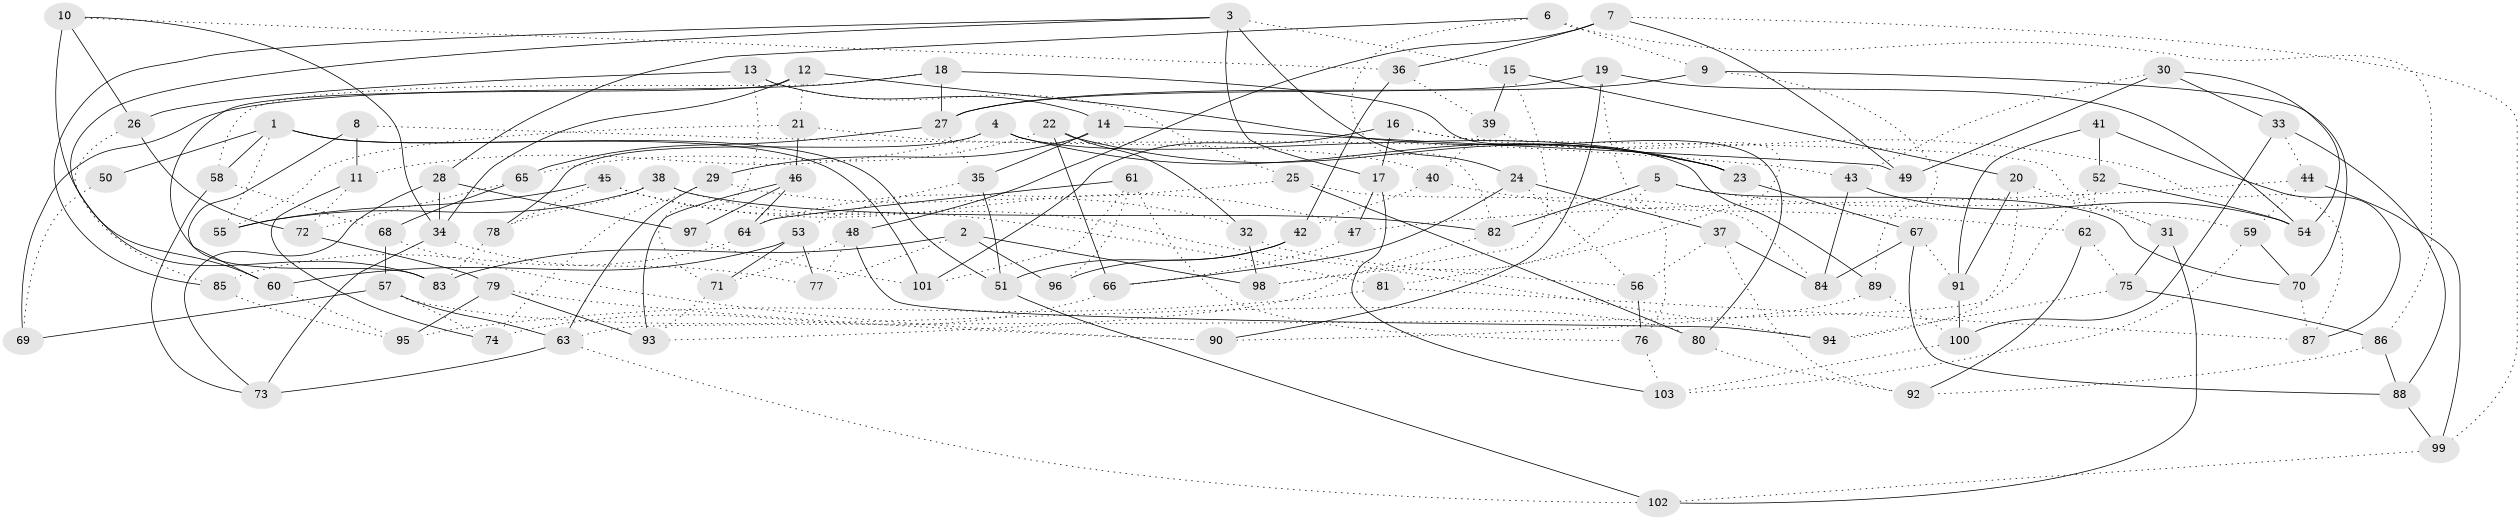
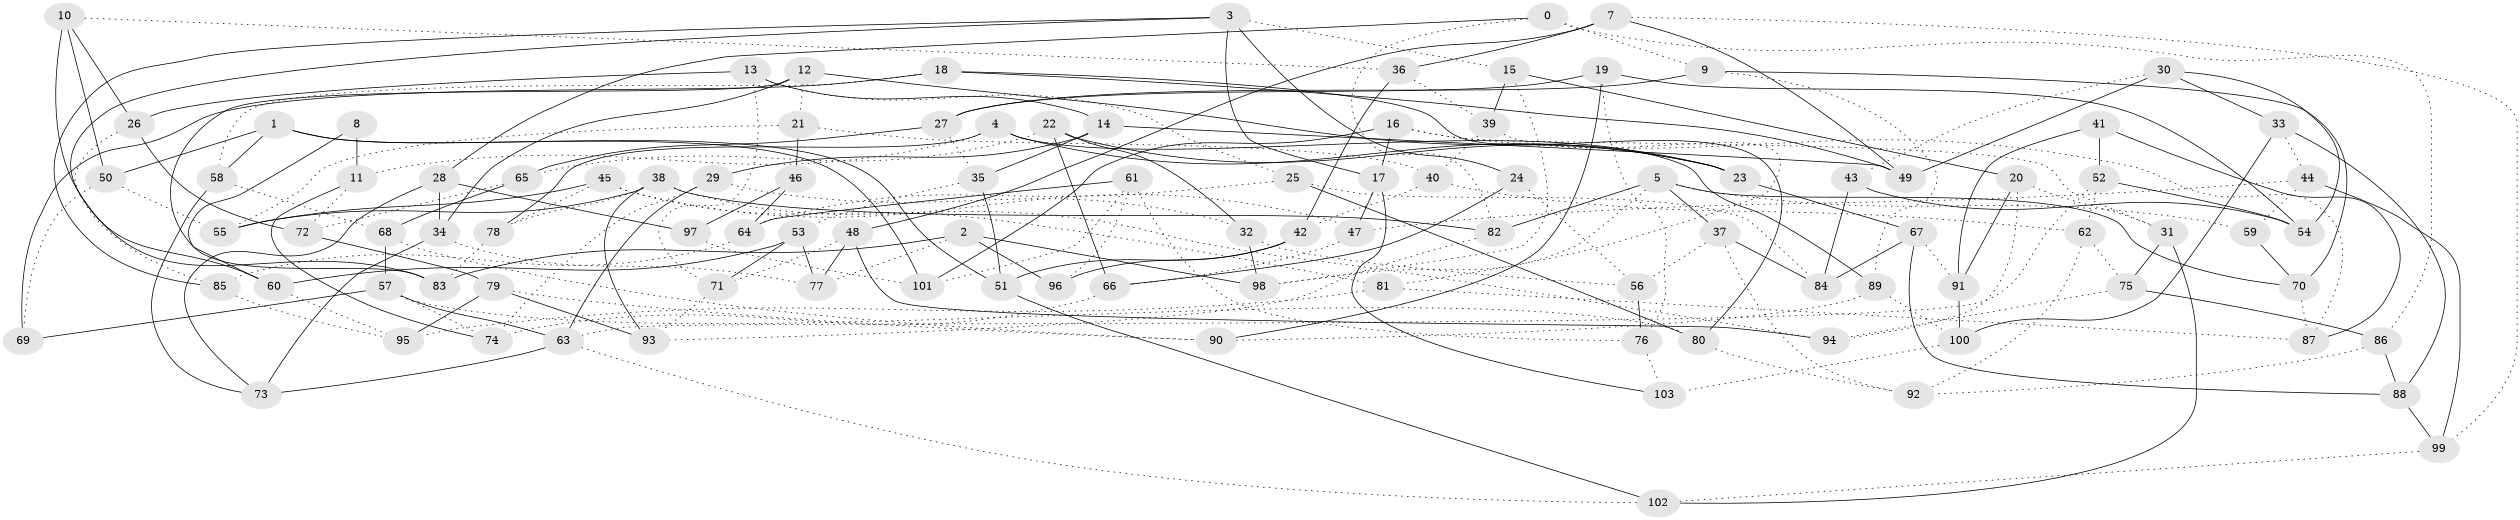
(1548, 17) -> (1548, 17)
(300, 59) -> (84, 94)
(941, 92) -> (1429, 102)
(887, 141) -> none
(250, 180) -> (163, 206)
(1647, 213) -> (1682, 200)
(653, 237) -> (606, 259)
(835, 260) -> (835, 260)
(2022, 333) -> (2022, 333)
(1977, 357) -> none
